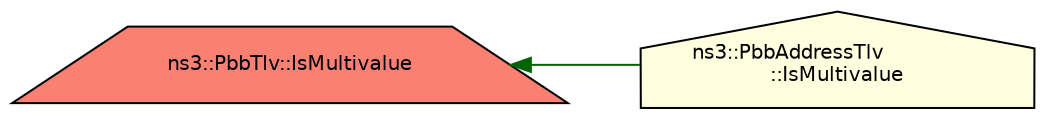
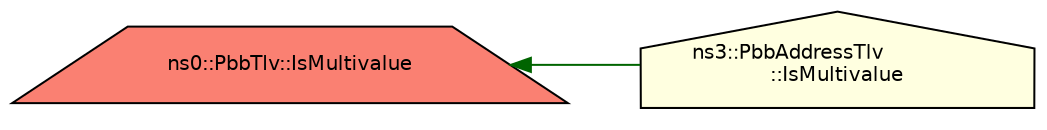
(290, 65) -> (290, 65)
